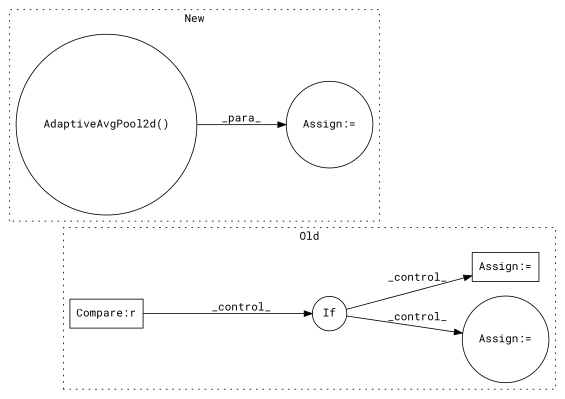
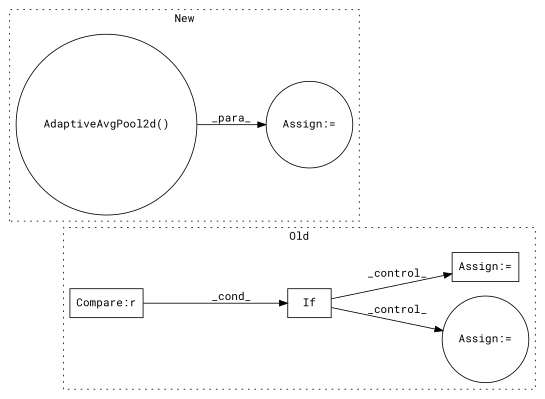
(242, 308) -> (232, 297)
(330, 314) -> (309, 303)
